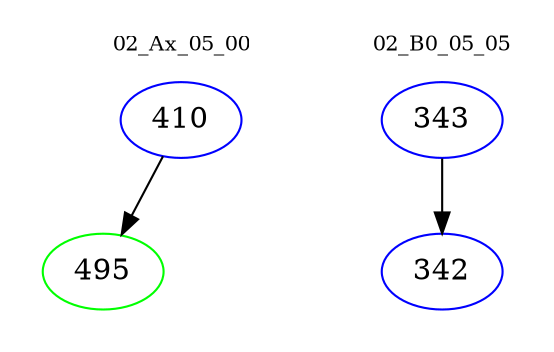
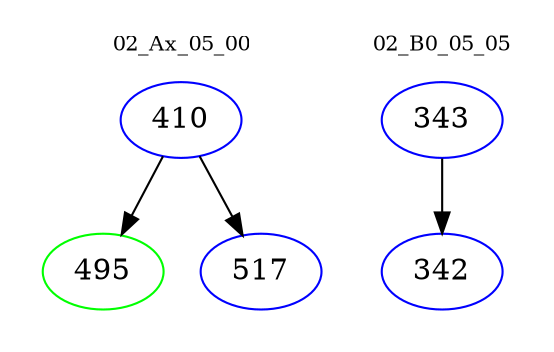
none -> (261, 272)
